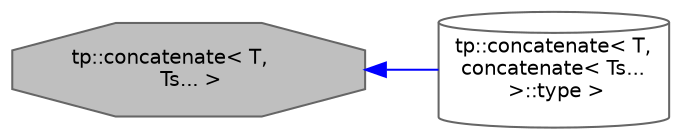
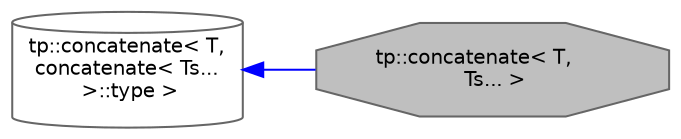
(412, 70) -> (289, 70)
